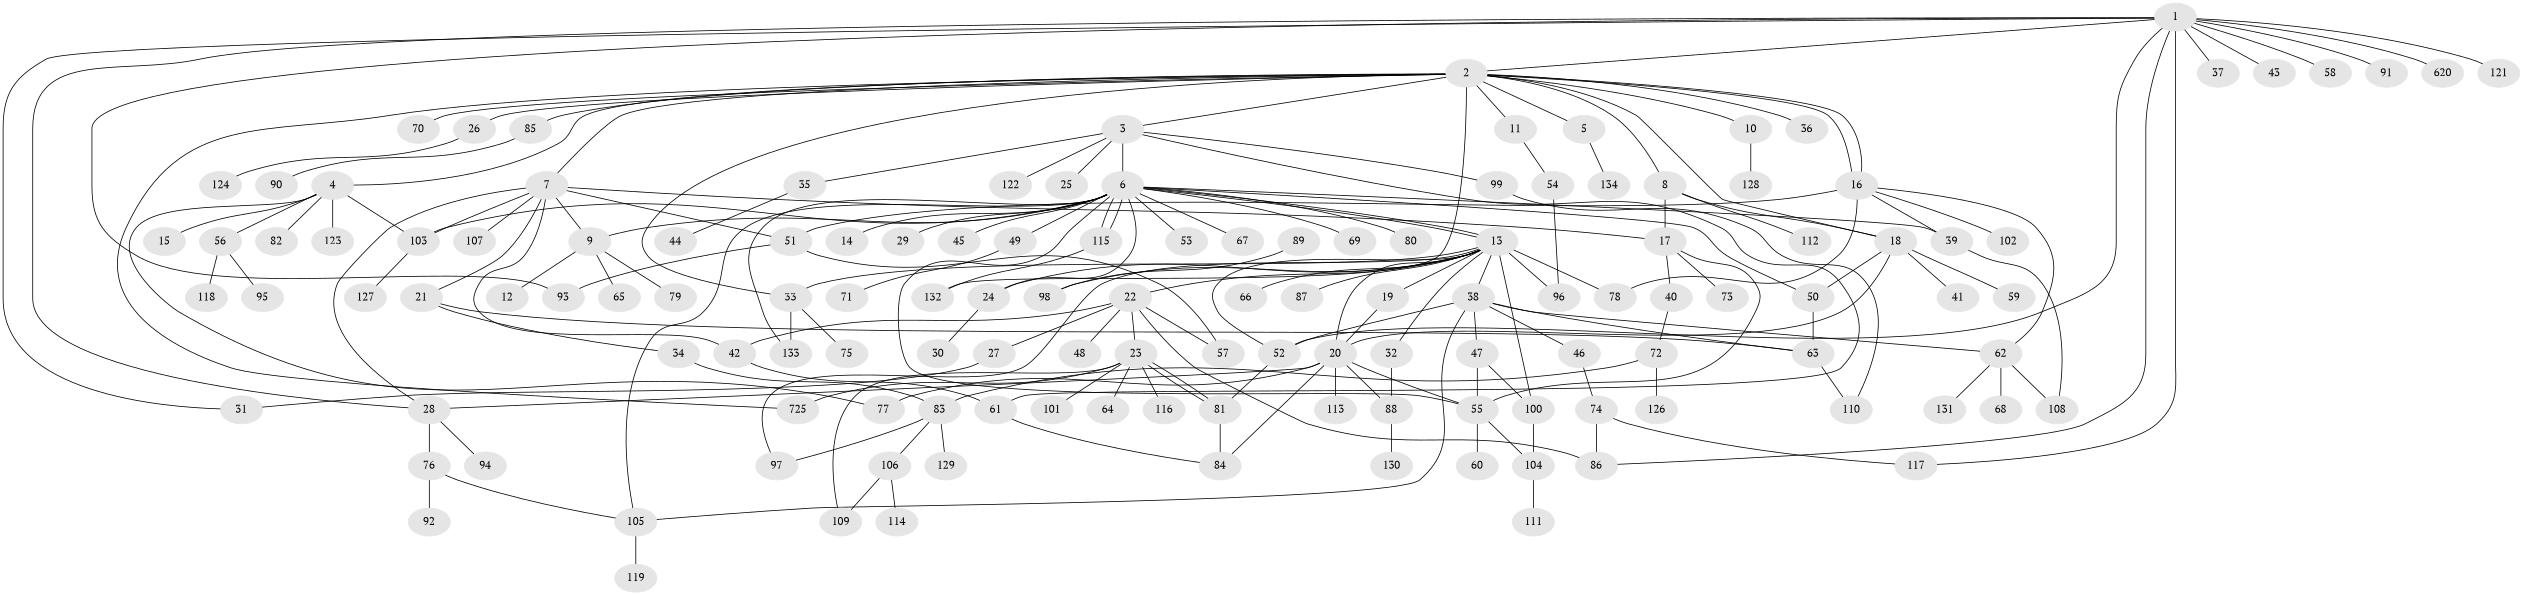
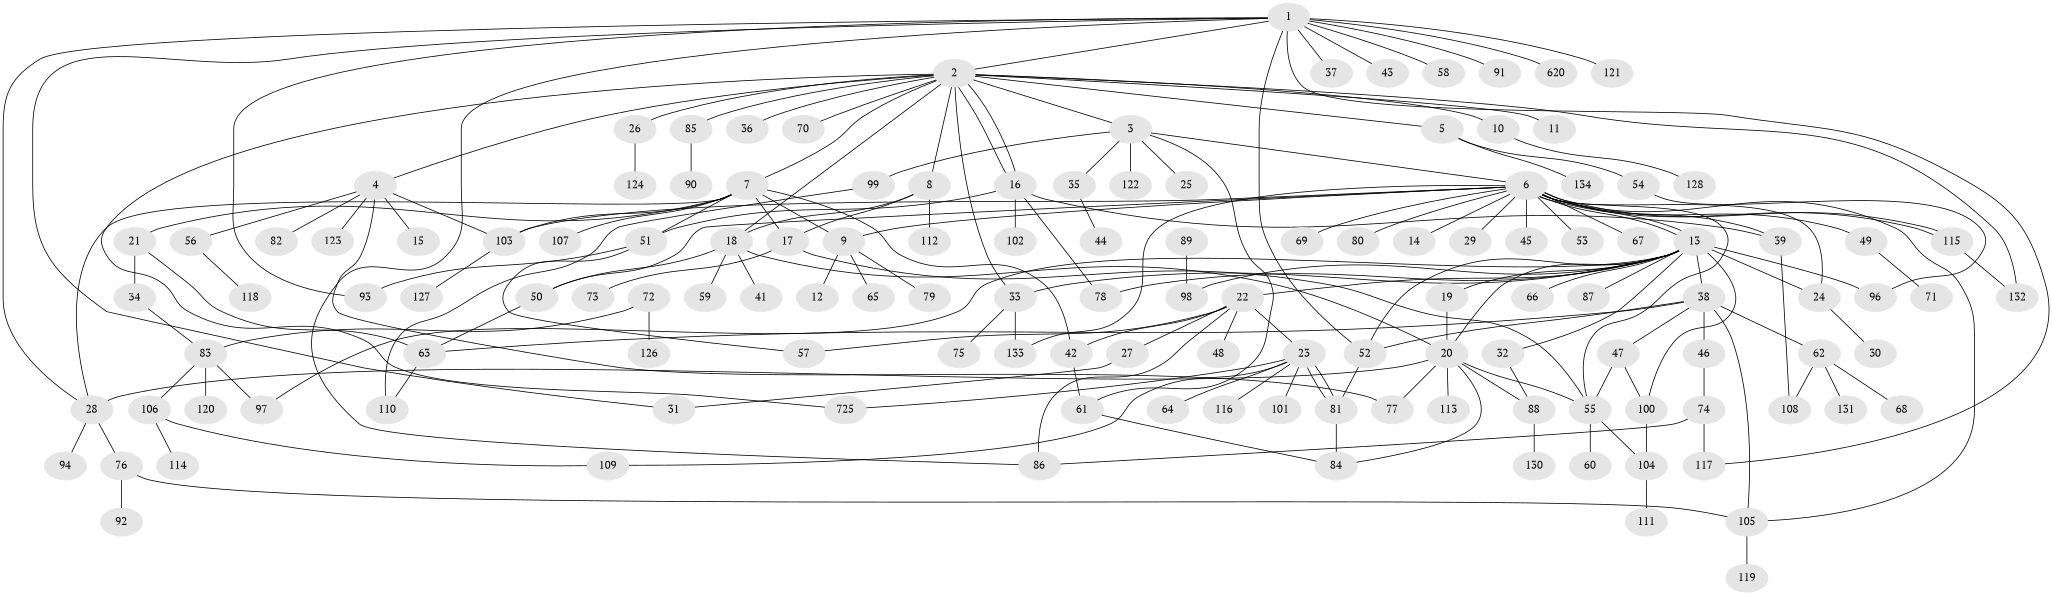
(1534, 157) -> (1540, 157)
(2023, 218) -> none
(263, 298) -> none
(1671, 298) -> none
(946, 466) -> (206, 410)
